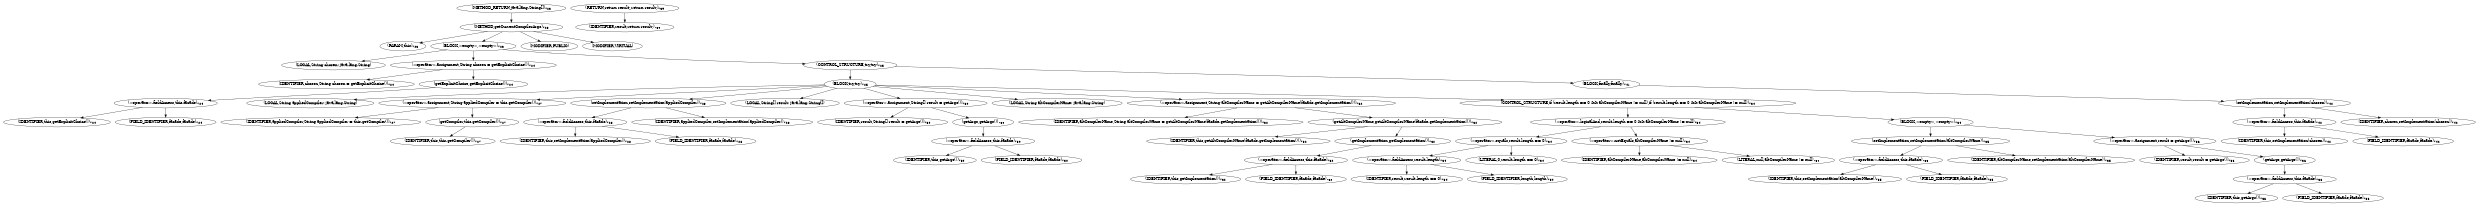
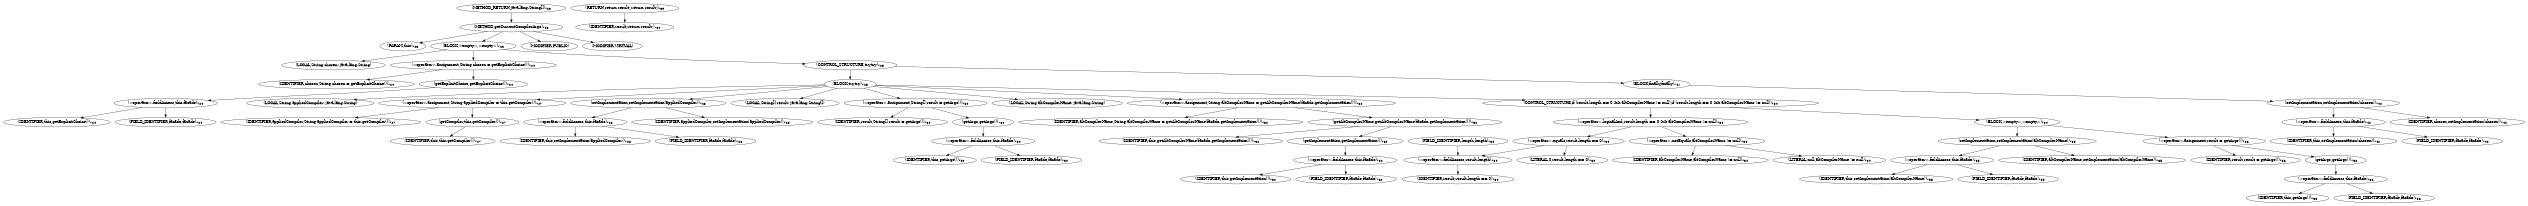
(1461, 169) -> (1458, 149)
